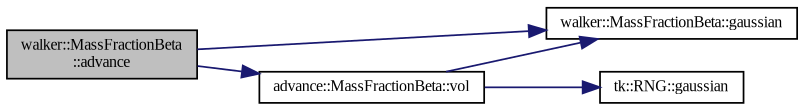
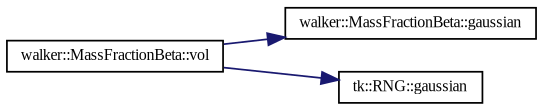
(102, 54) -> none
(372, 87) -> (115, 56)
